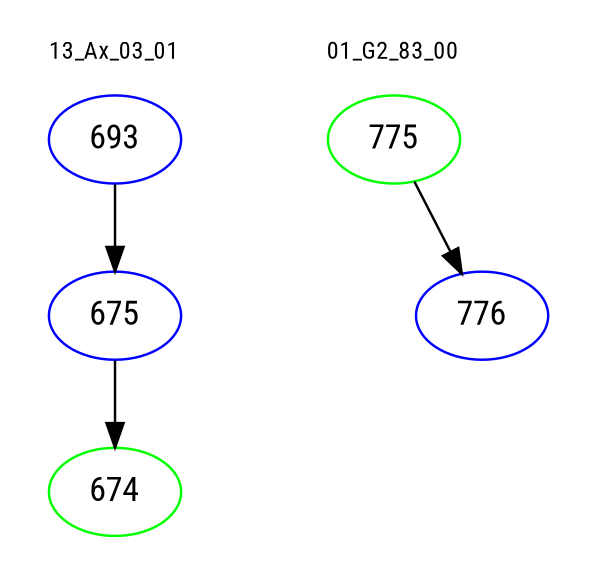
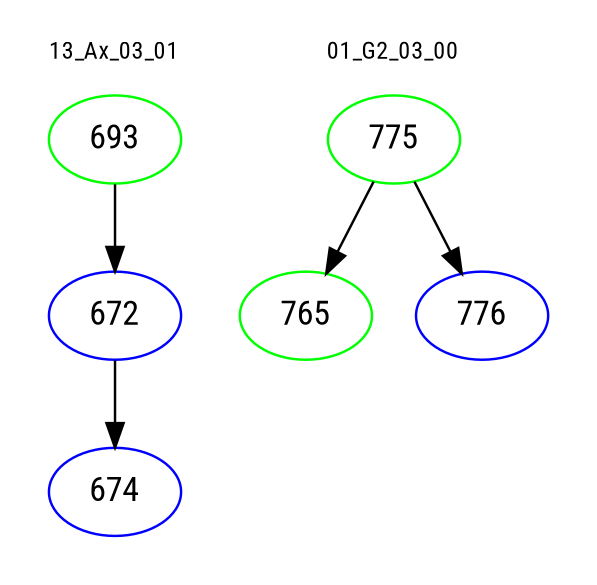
(394, 53) -> (394, 53)
(115, 139) -> (115, 139)
(115, 316) -> (115, 316)
none -> (306, 316)
(115, 492) -> (115, 492)
